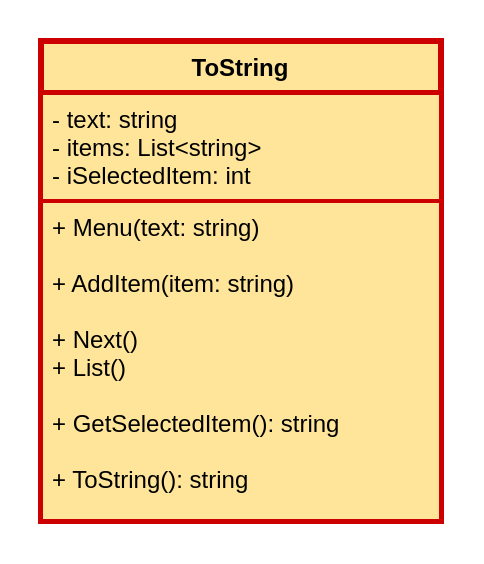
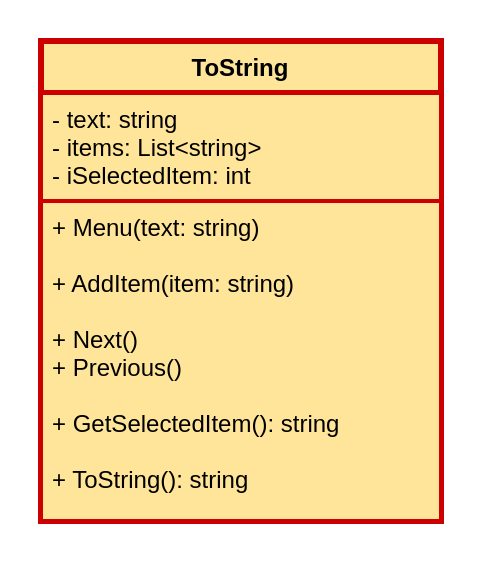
(174, 228) -> (174, 228)
